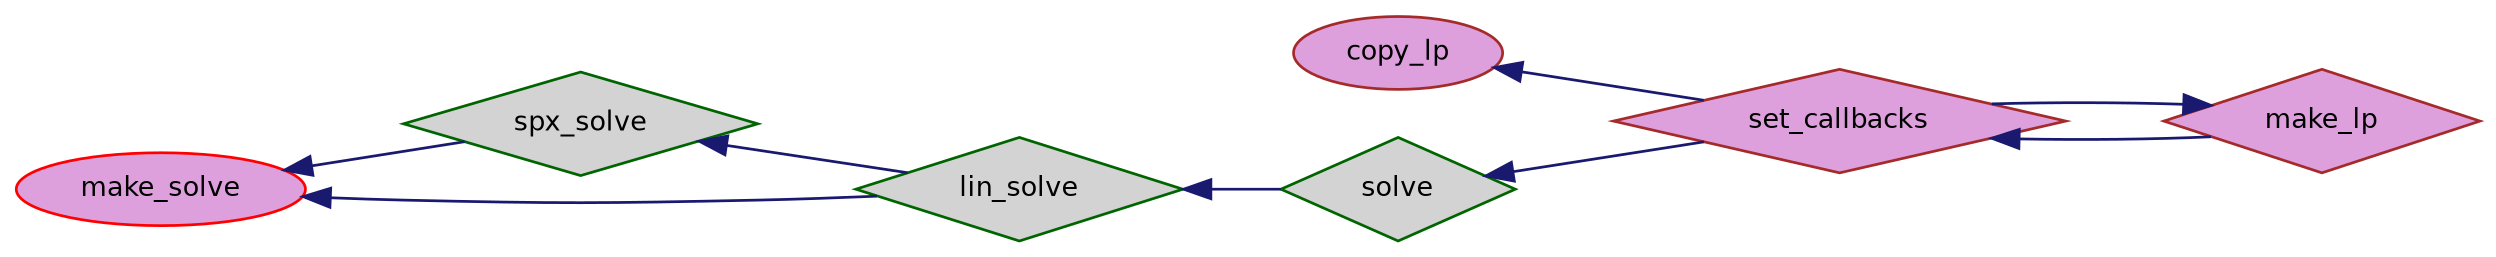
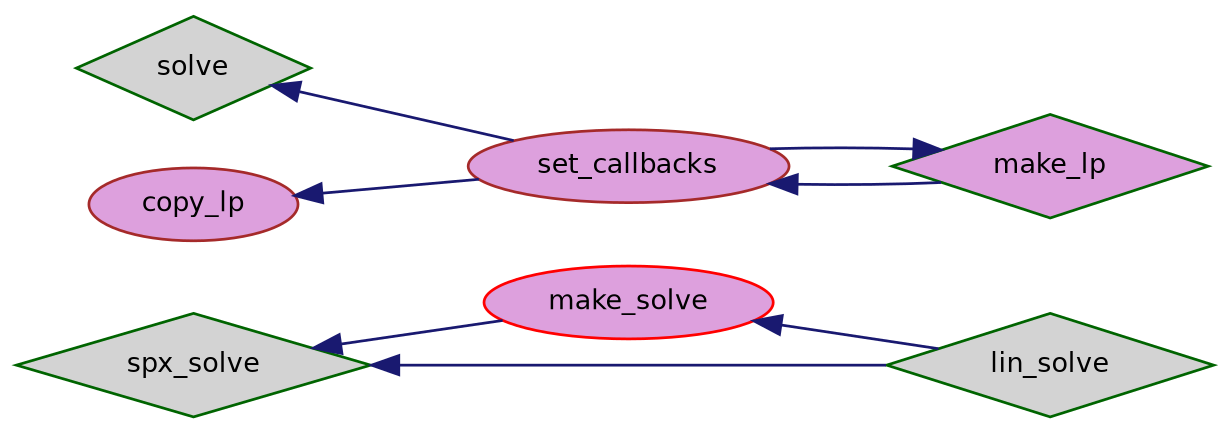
(1840, 121) -> (629, 166)
(2322, 121) -> (1050, 166)
(388, 154) -> (422, 332)
(1246, 189) -> none
